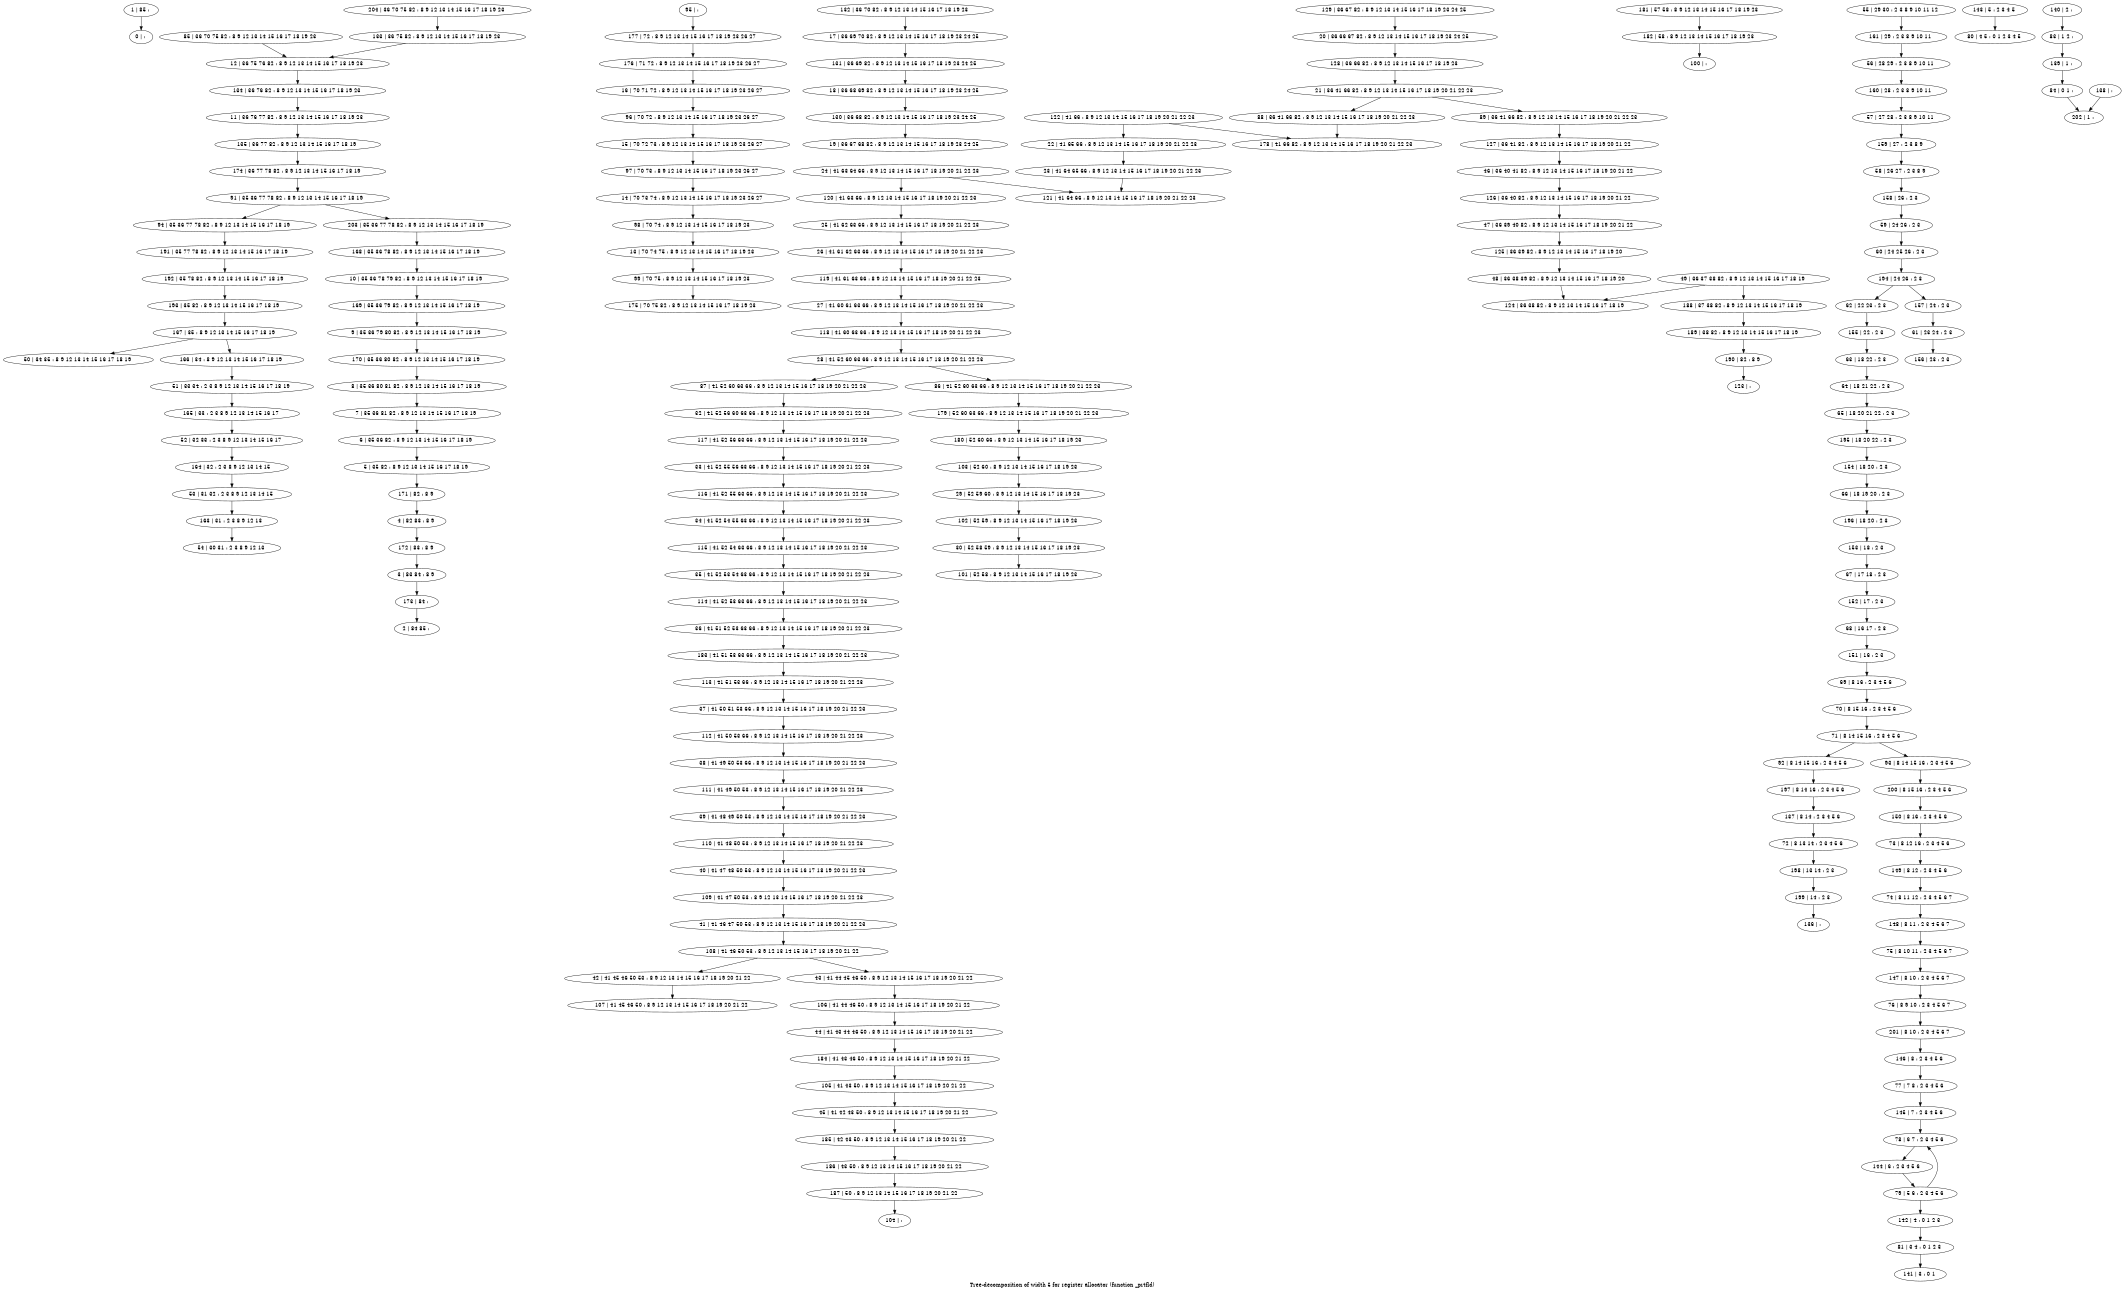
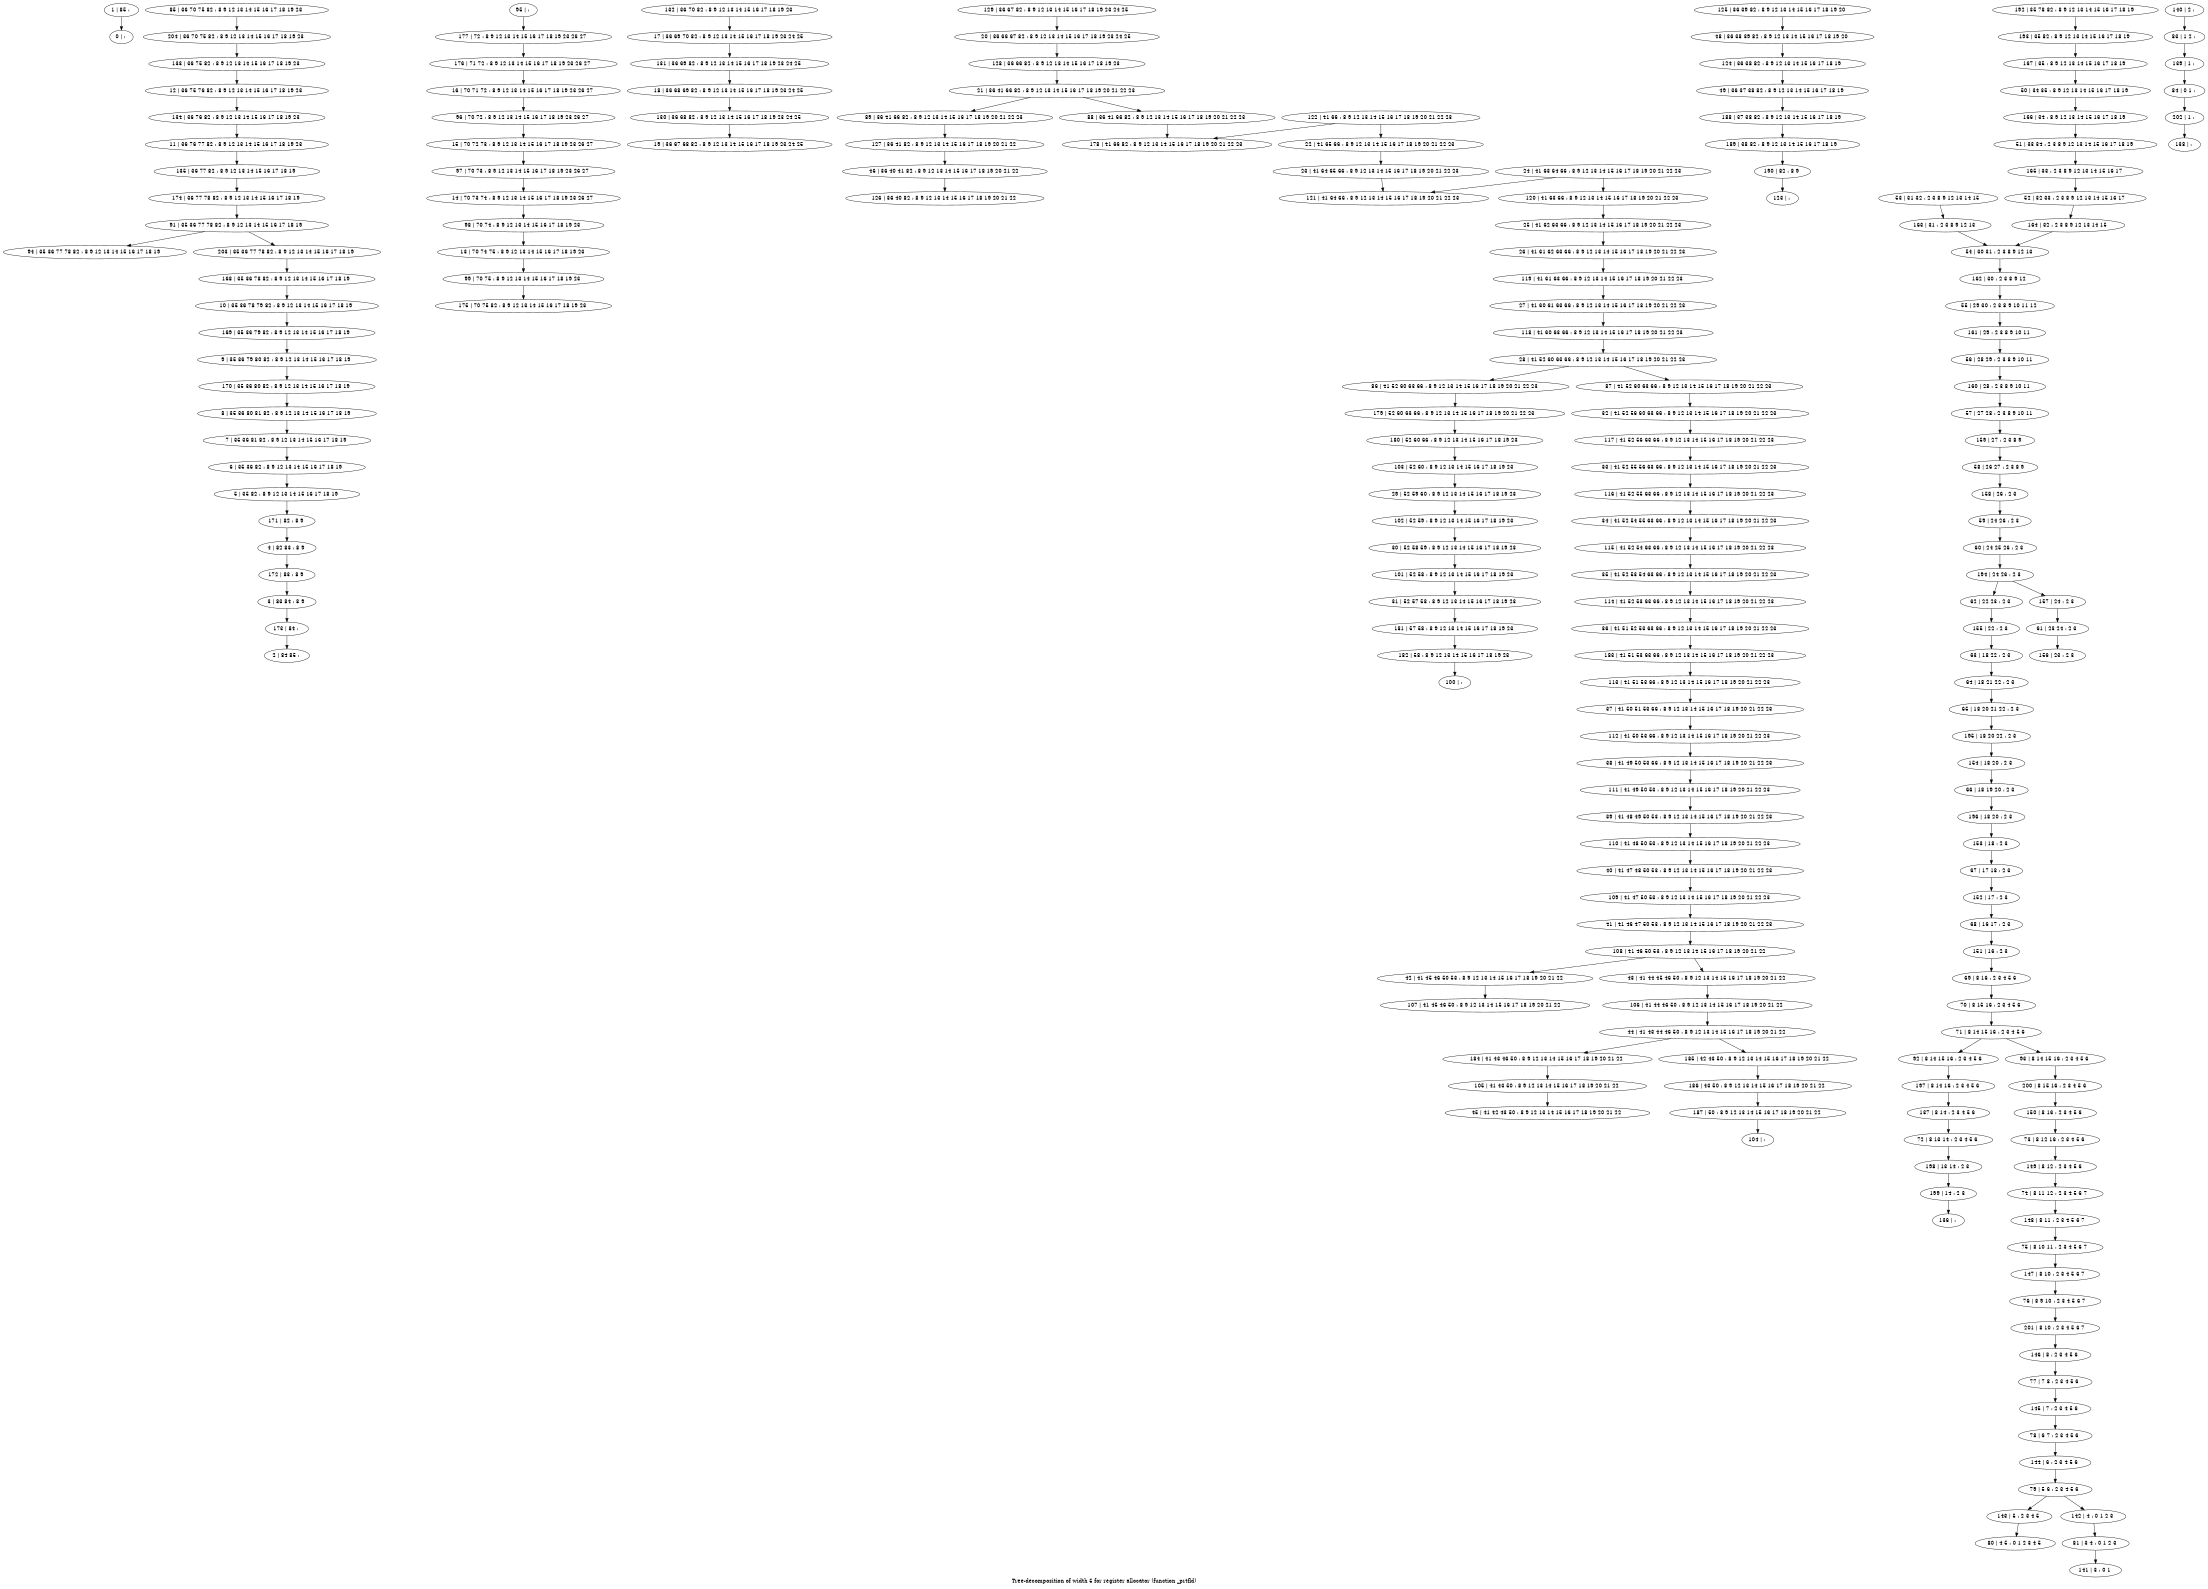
(273, 49) -> (237, 22)
(2096, 103) -> (2185, 129)
(1559, 225) -> none
(225, 252) -> none
none -> (2000, 279)
(1656, 292) -> (1782, 76)
(228, 345) -> (2075, 102)
(232, 479) -> (2036, 238)
none -> (1455, 602)
(895, 1125) -> (1731, 1045)
(1938, 1169) -> (2039, 1502)
